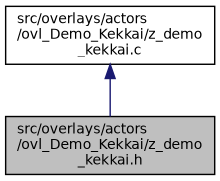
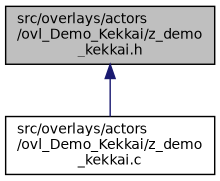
(110, 98) -> (110, 98)
